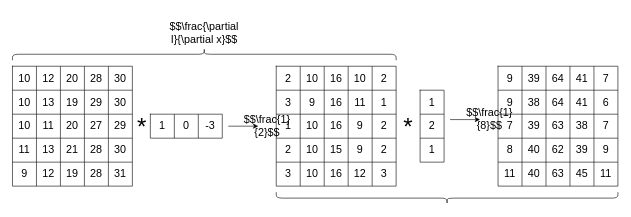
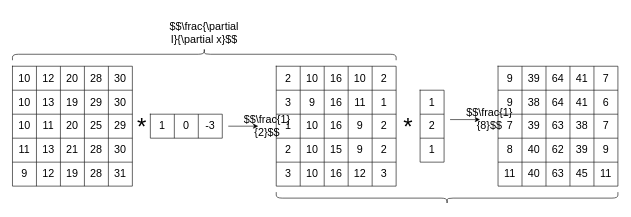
(96, 126) -> (96, 126)
